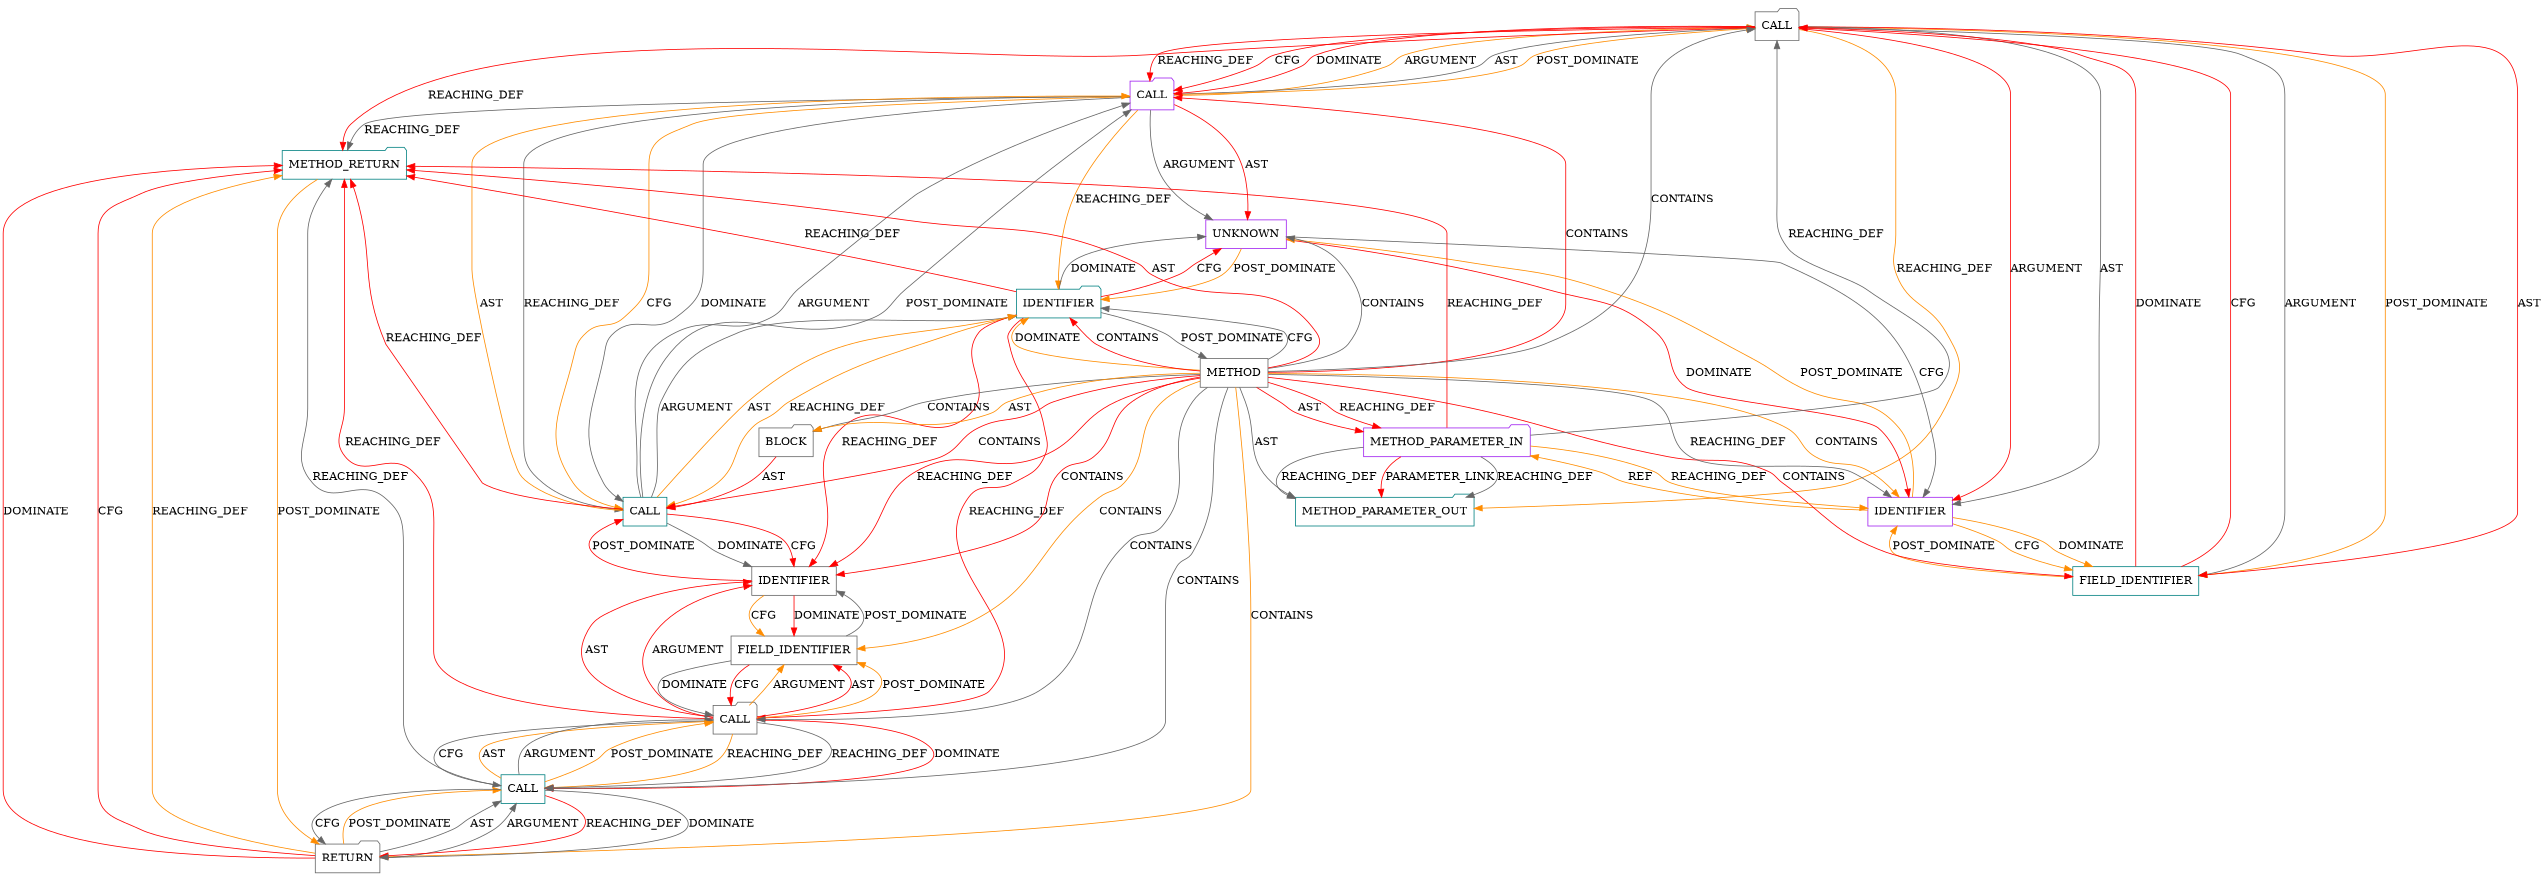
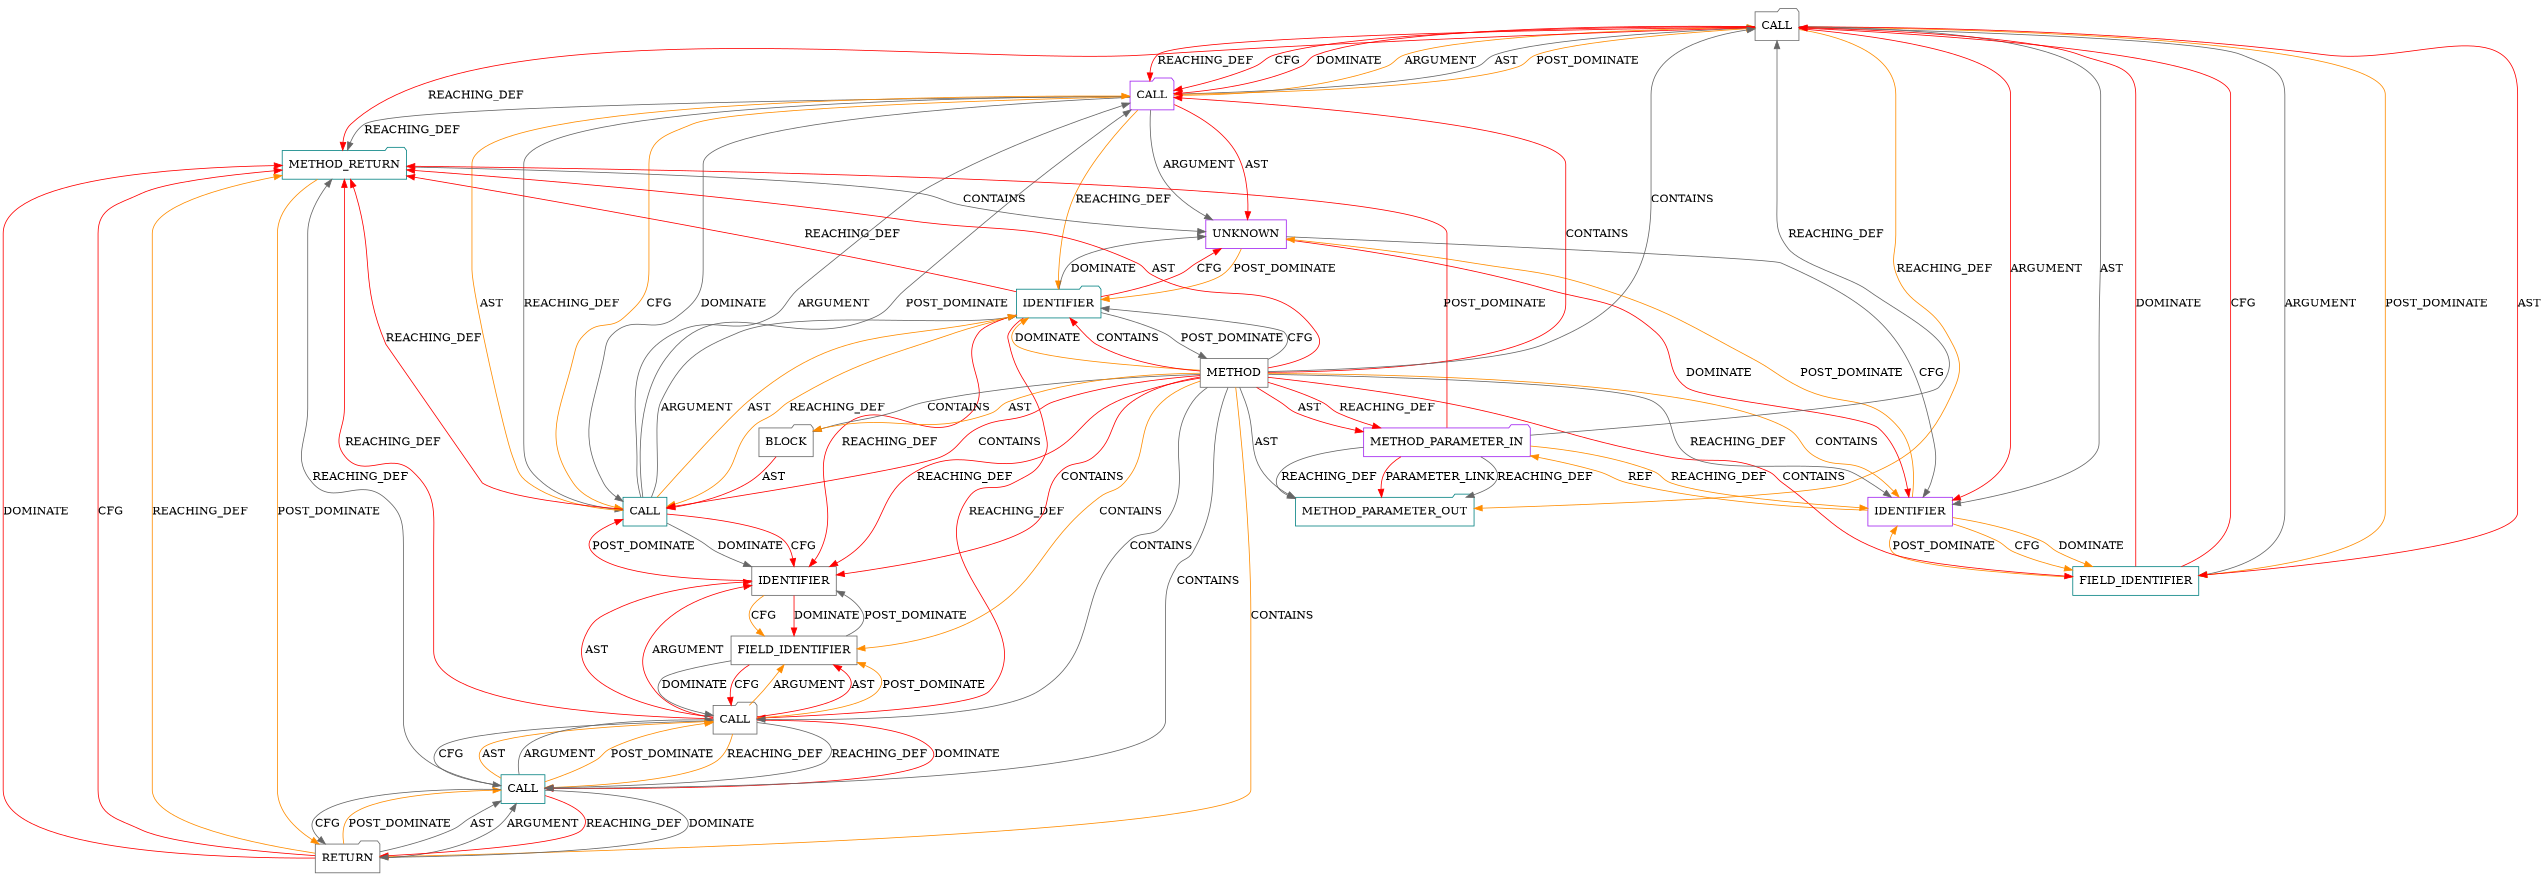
(1495, 304) -> (1495, 304)
(1361, 318) -> (804, 182)
